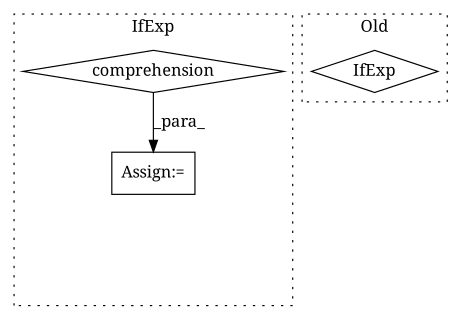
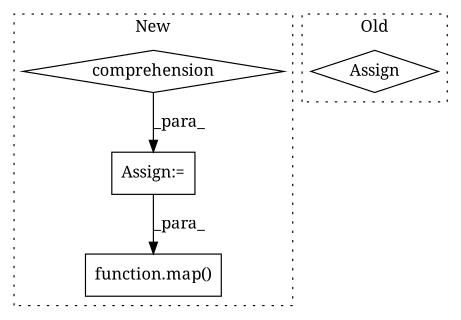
(153, 28) -> (153, 28)
(375, 71) -> (375, 71)
none -> (153, 275)
